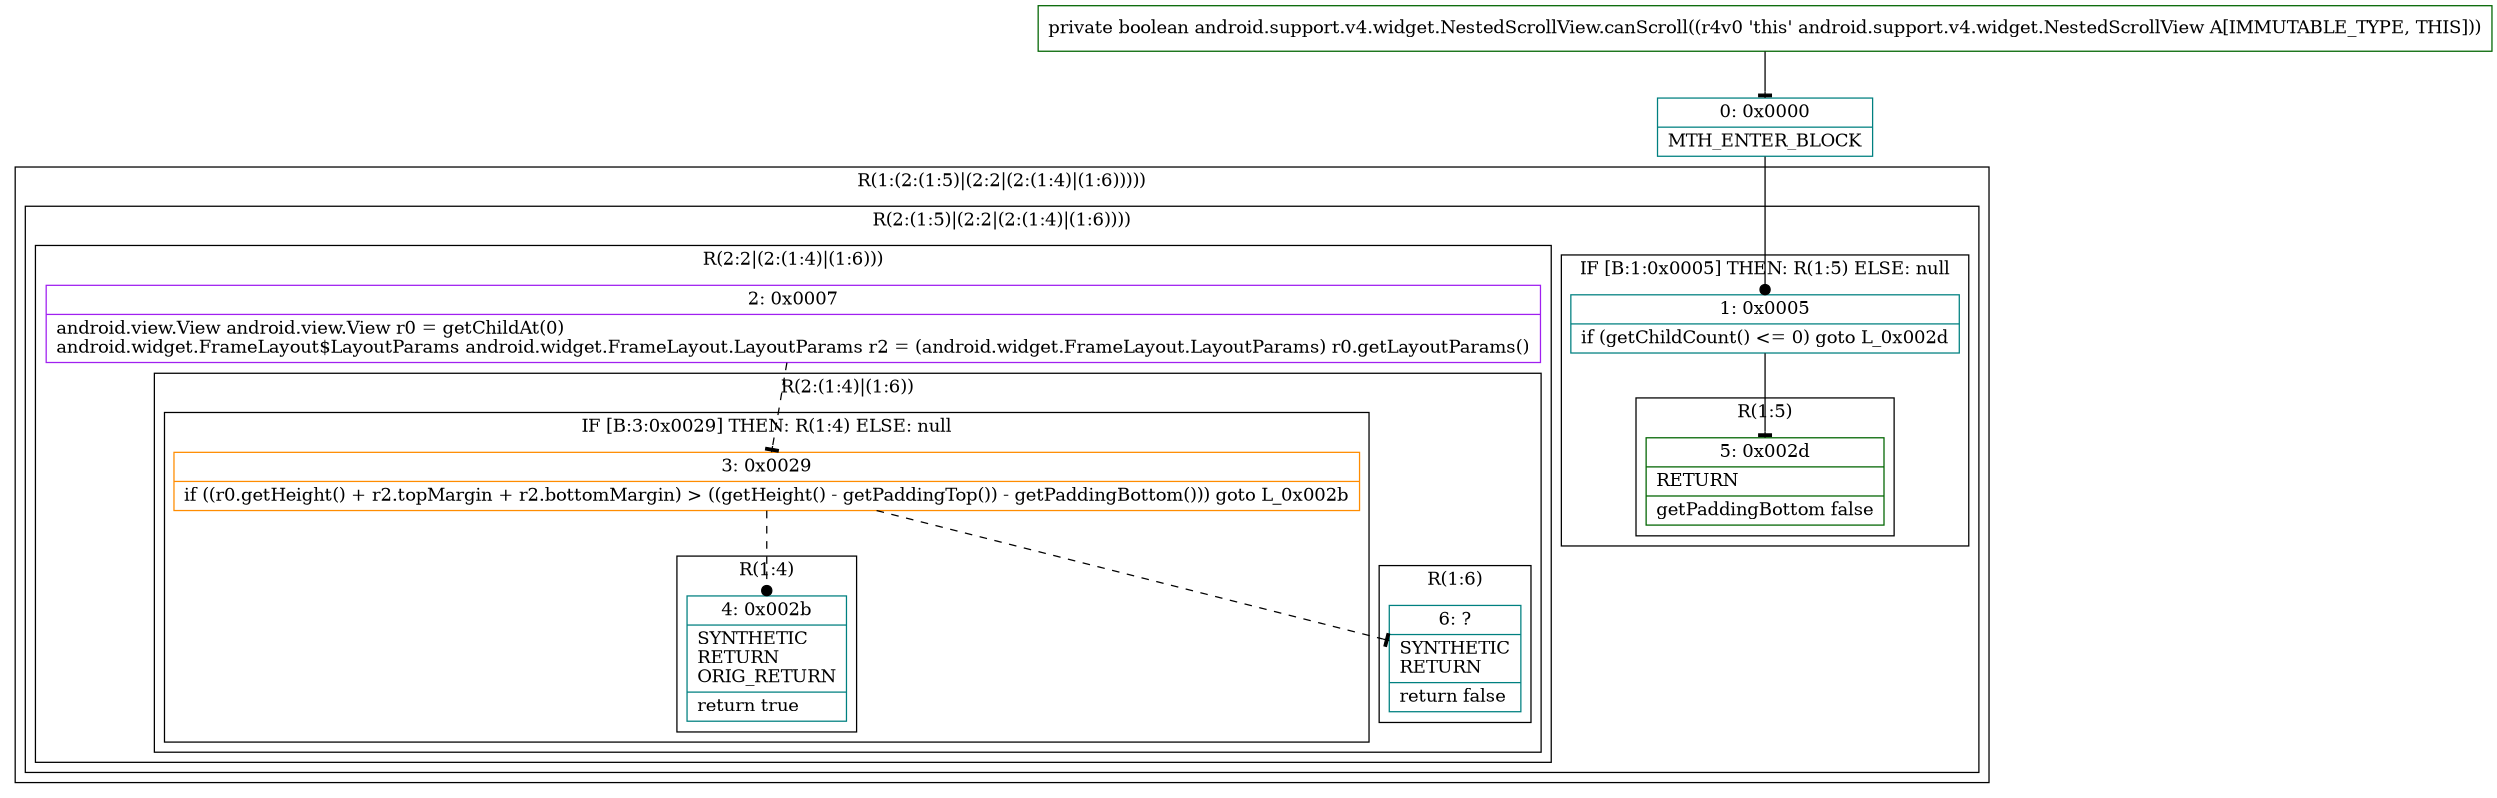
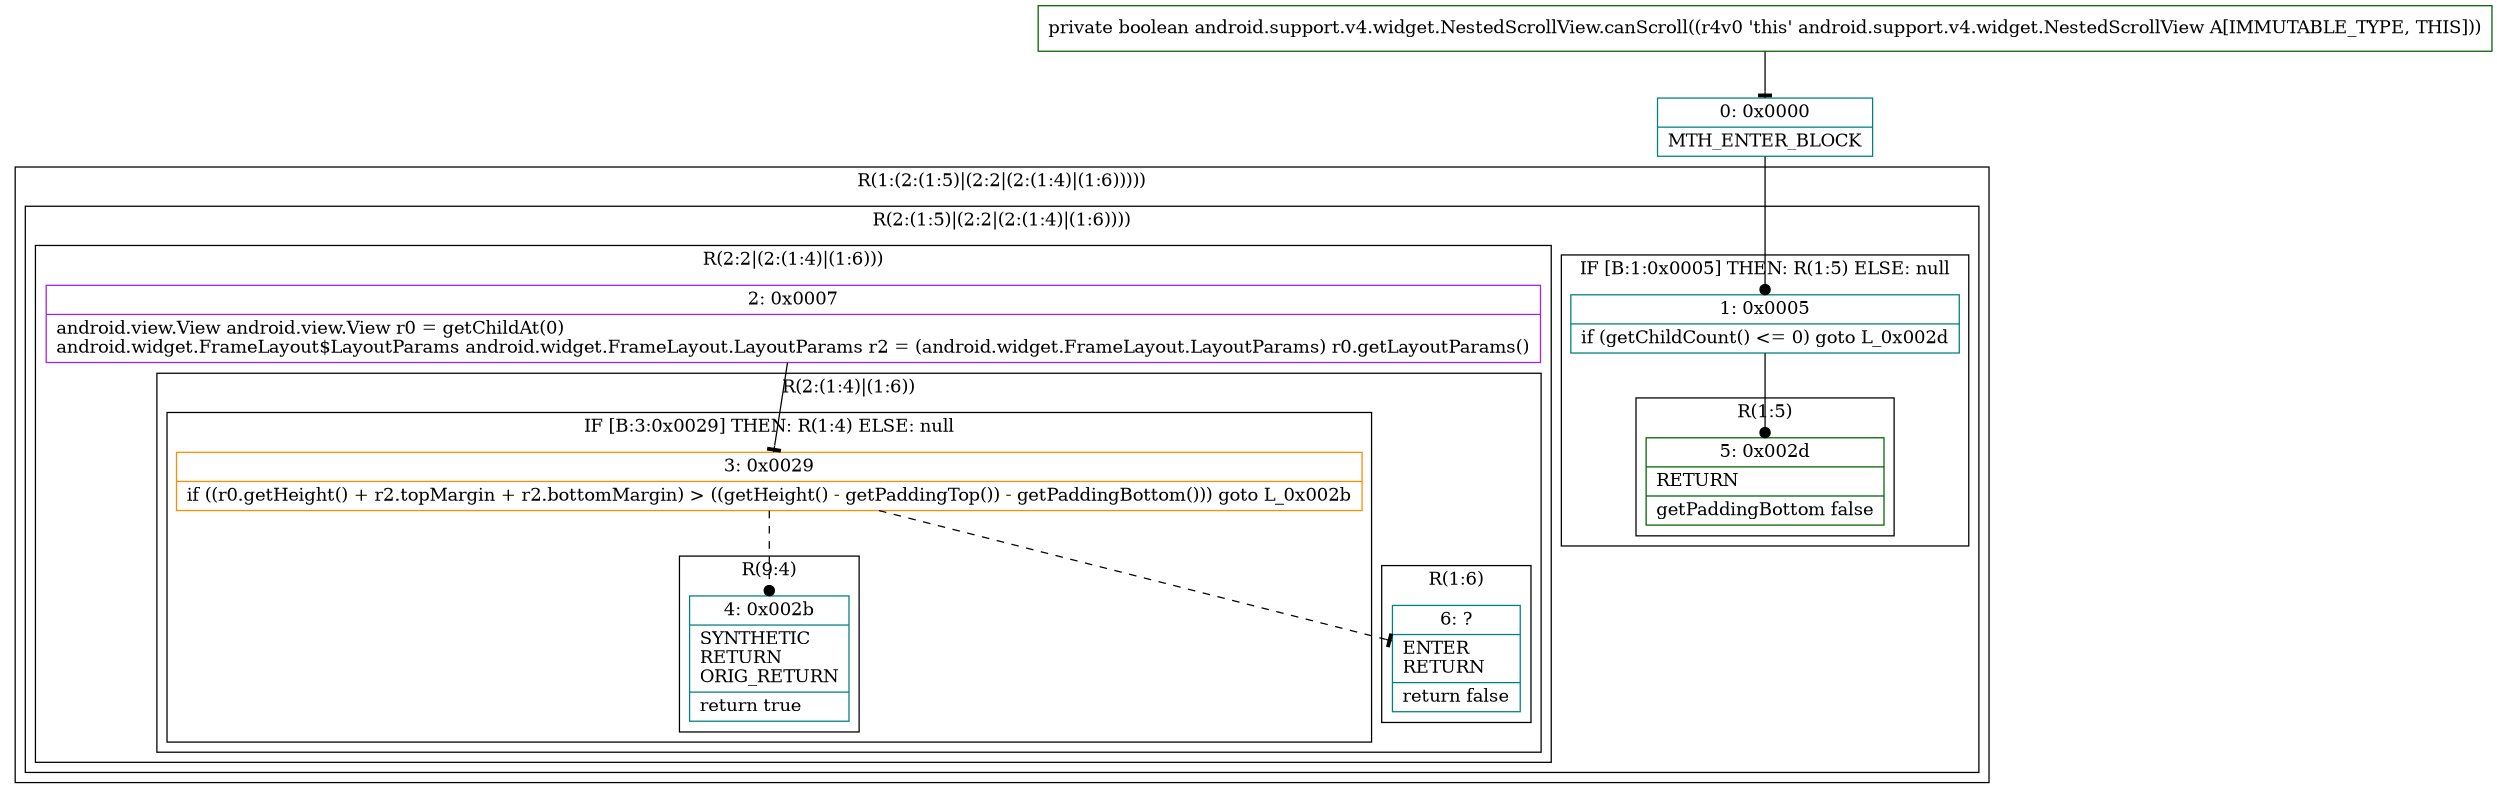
(1765, 390) -> (1765, 390)
(780, 404) -> (781, 404)
(767, 571) -> (769, 571)
(1455, 648) -> (1436, 648)
